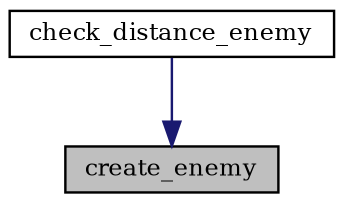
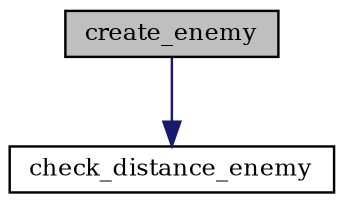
(172, 89) -> (172, 89)
